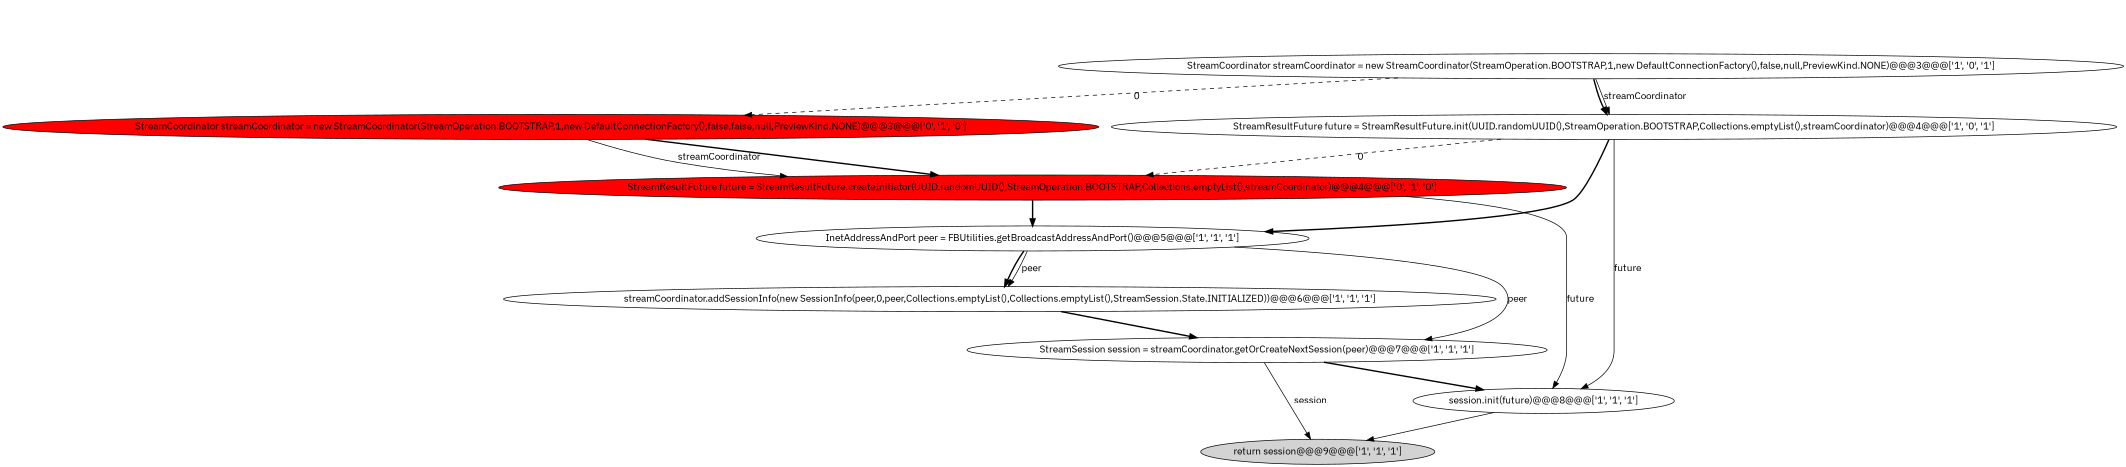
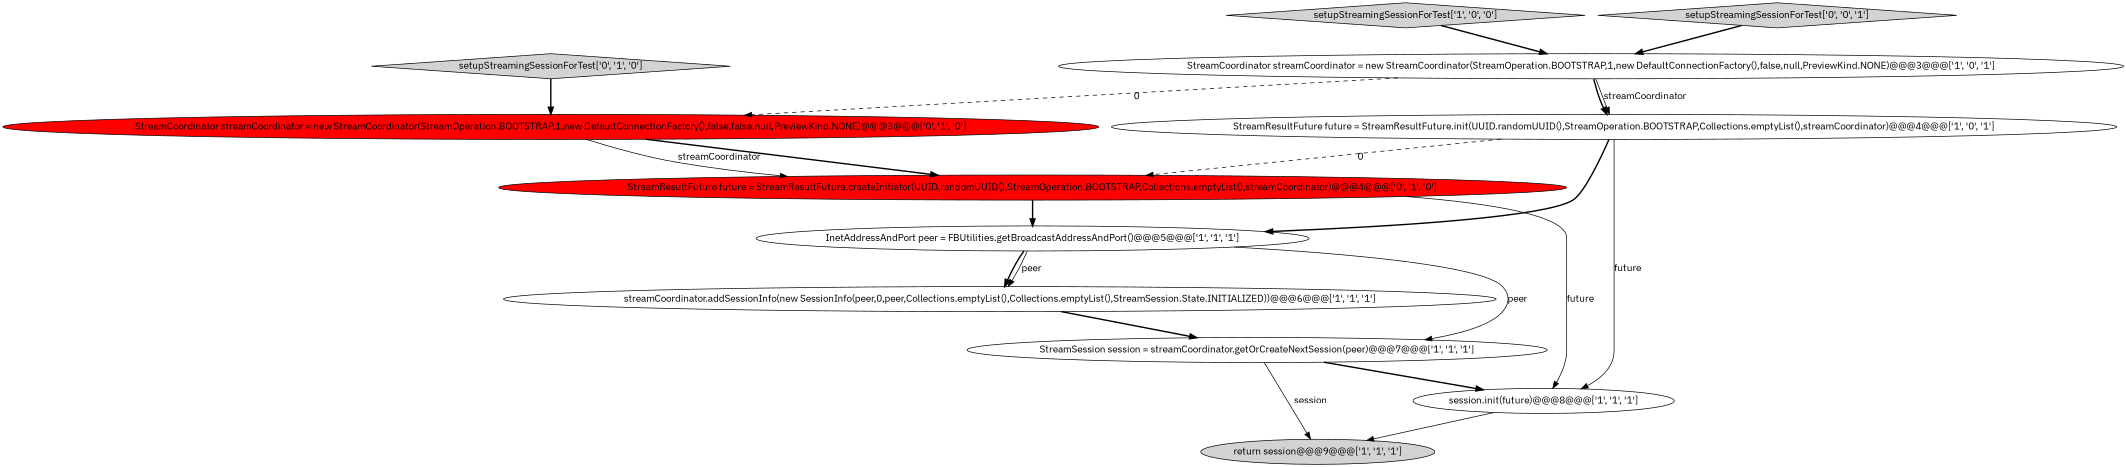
none -> (1406, 15)
none -> (1777, 15)
none -> (551, 66)
